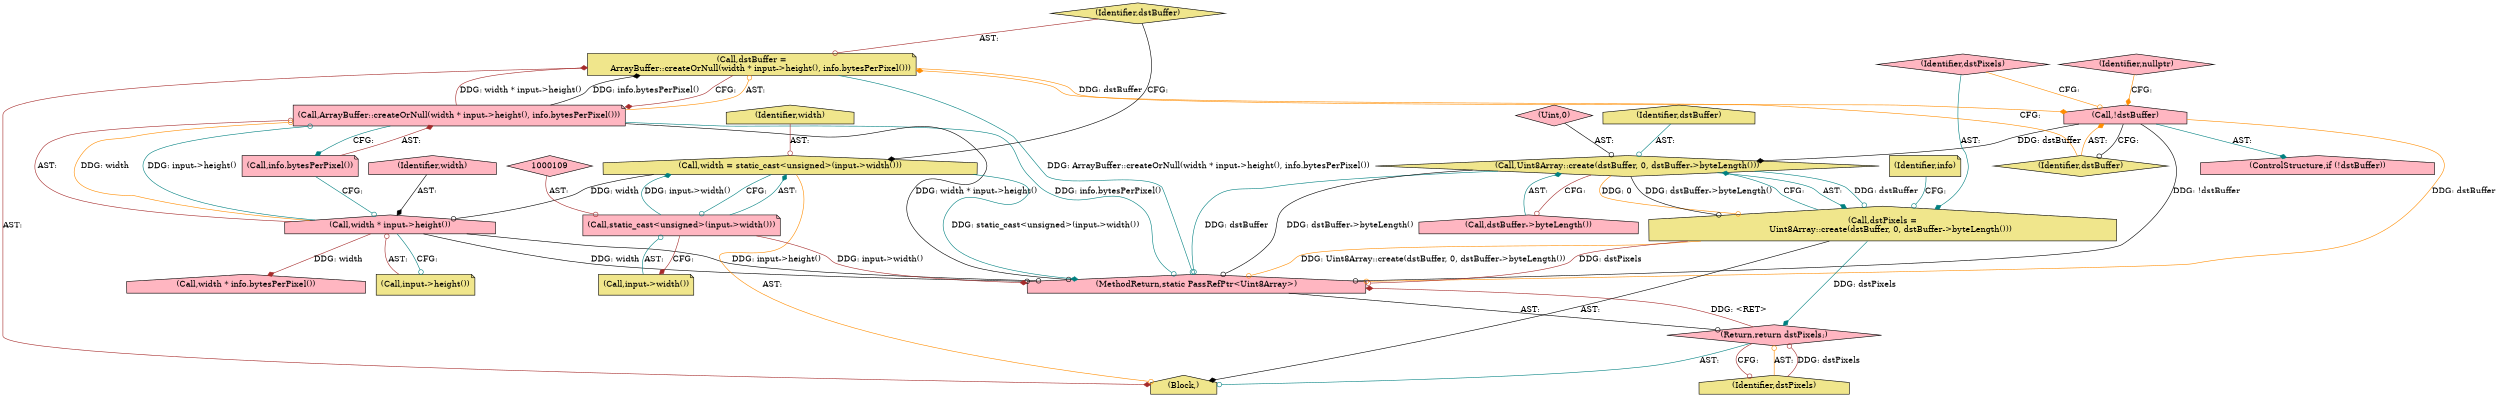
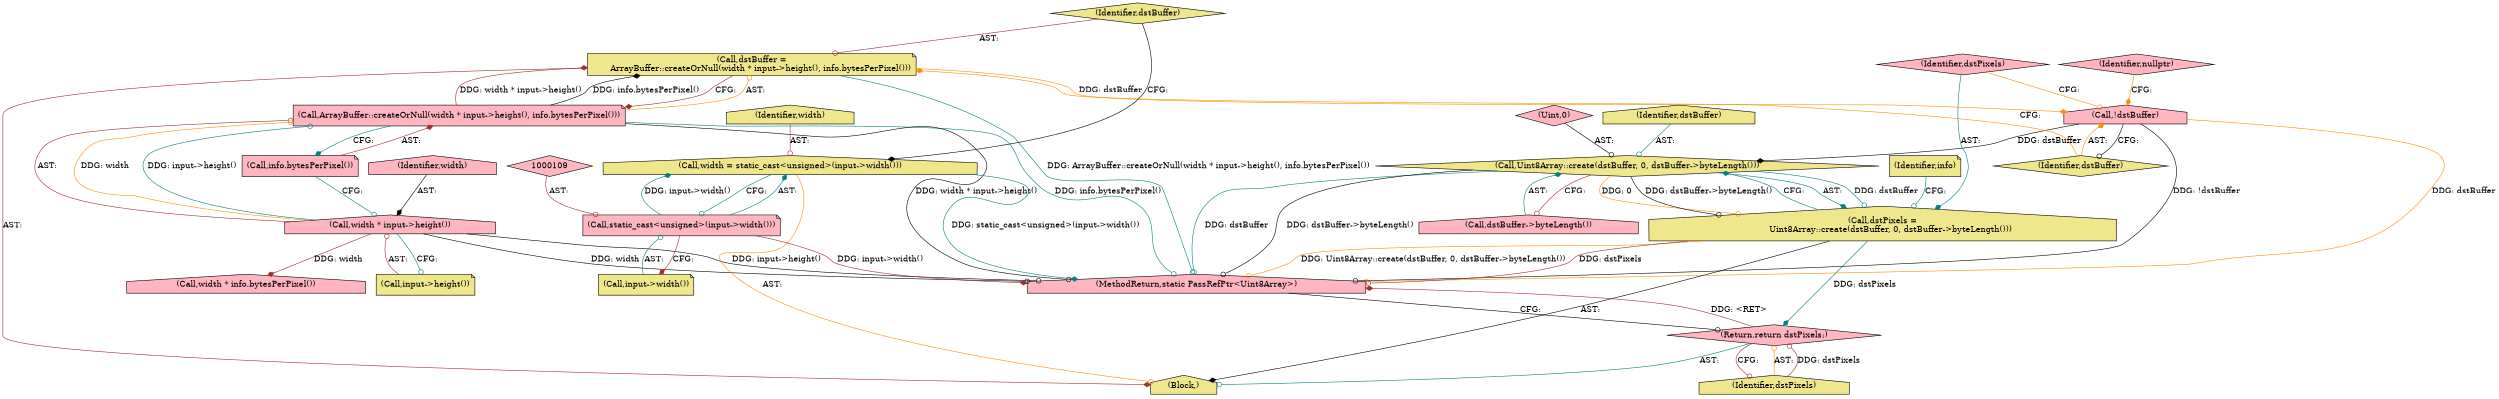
(2318, 166) -> none
(561, 199) -> none
(1532, 310) -> (1532, 310)
